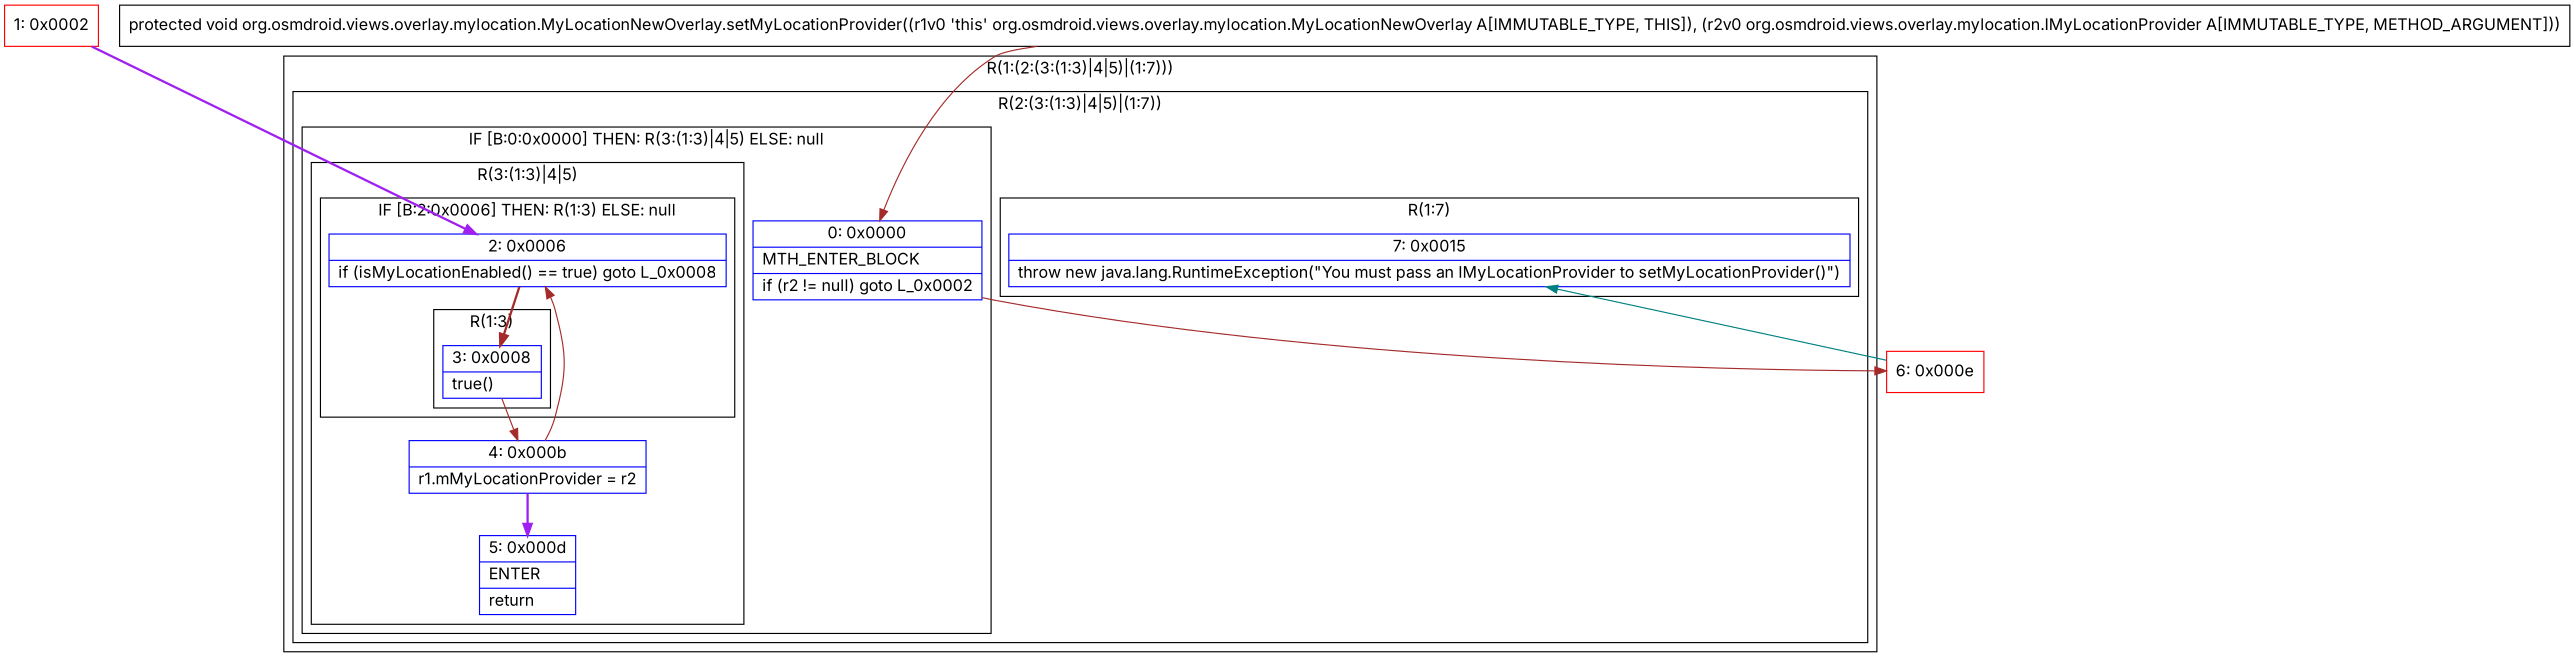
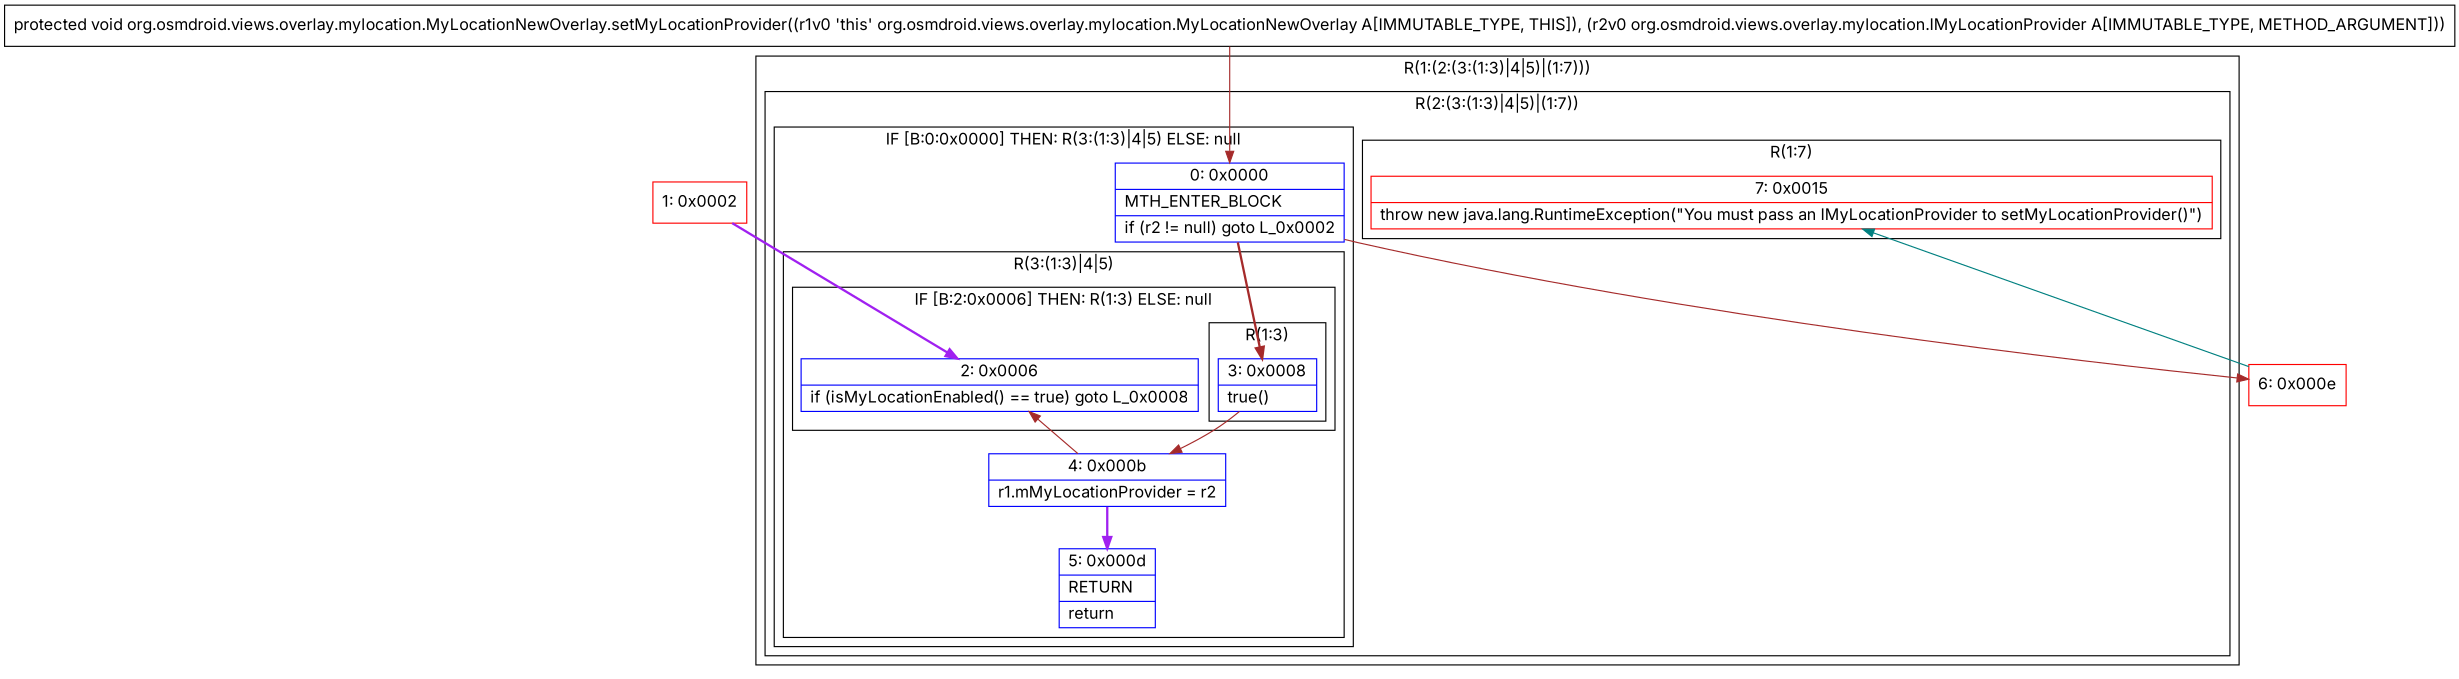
(1429, 260) -> (1792, 203)
(510, 317) -> (1249, 295)
(515, 575) -> (1101, 588)
